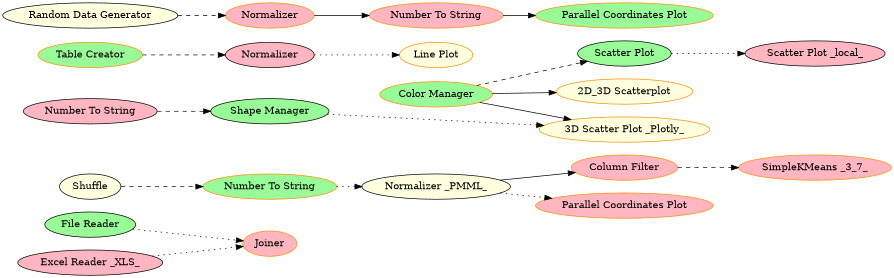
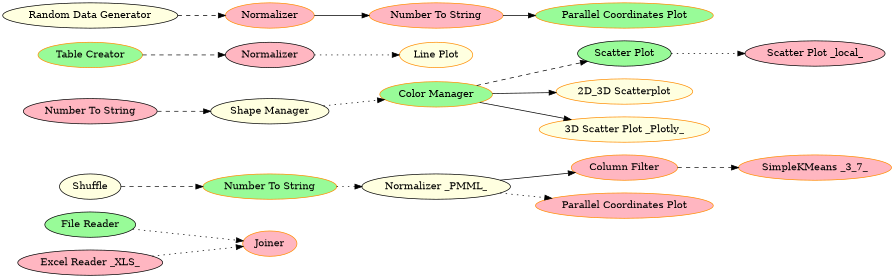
(270, 111) -> (270, 111)
(432, 120) -> (350, 103)
